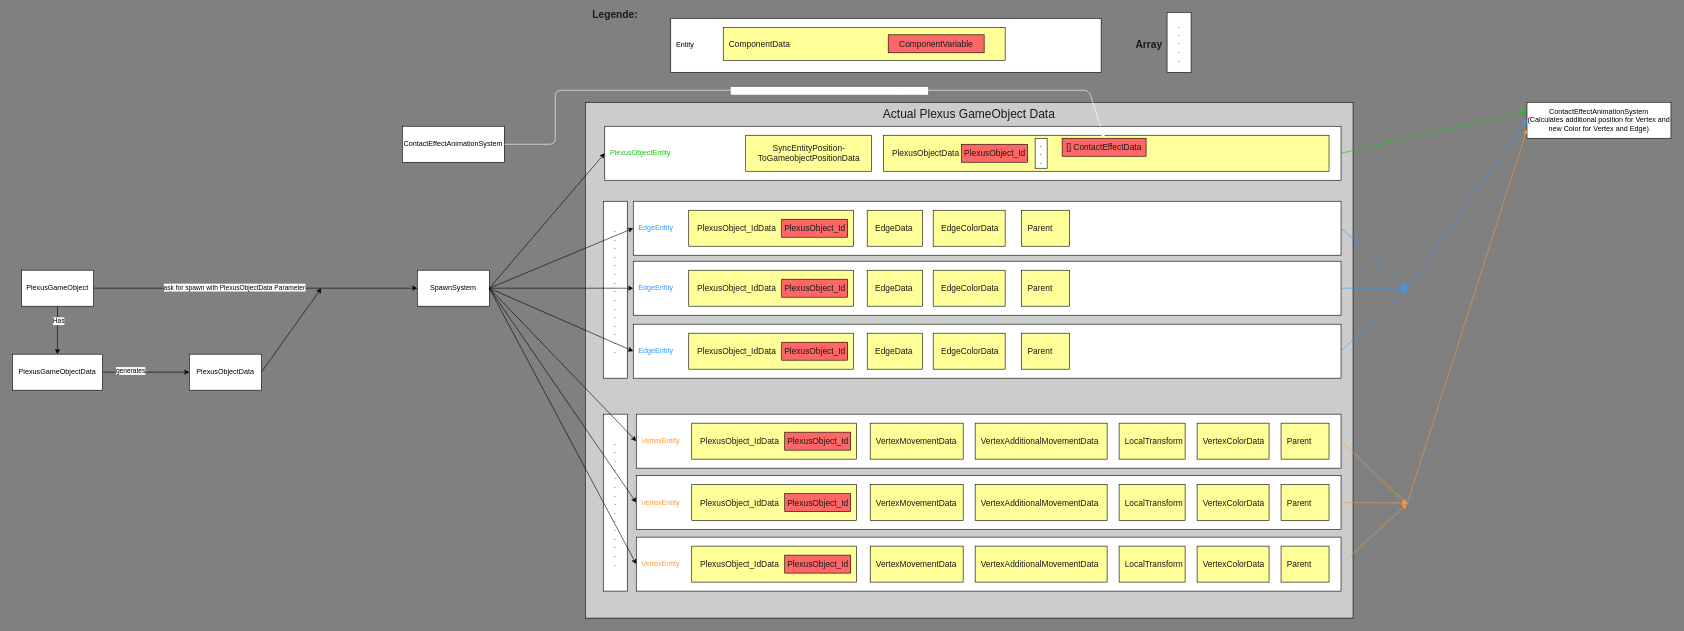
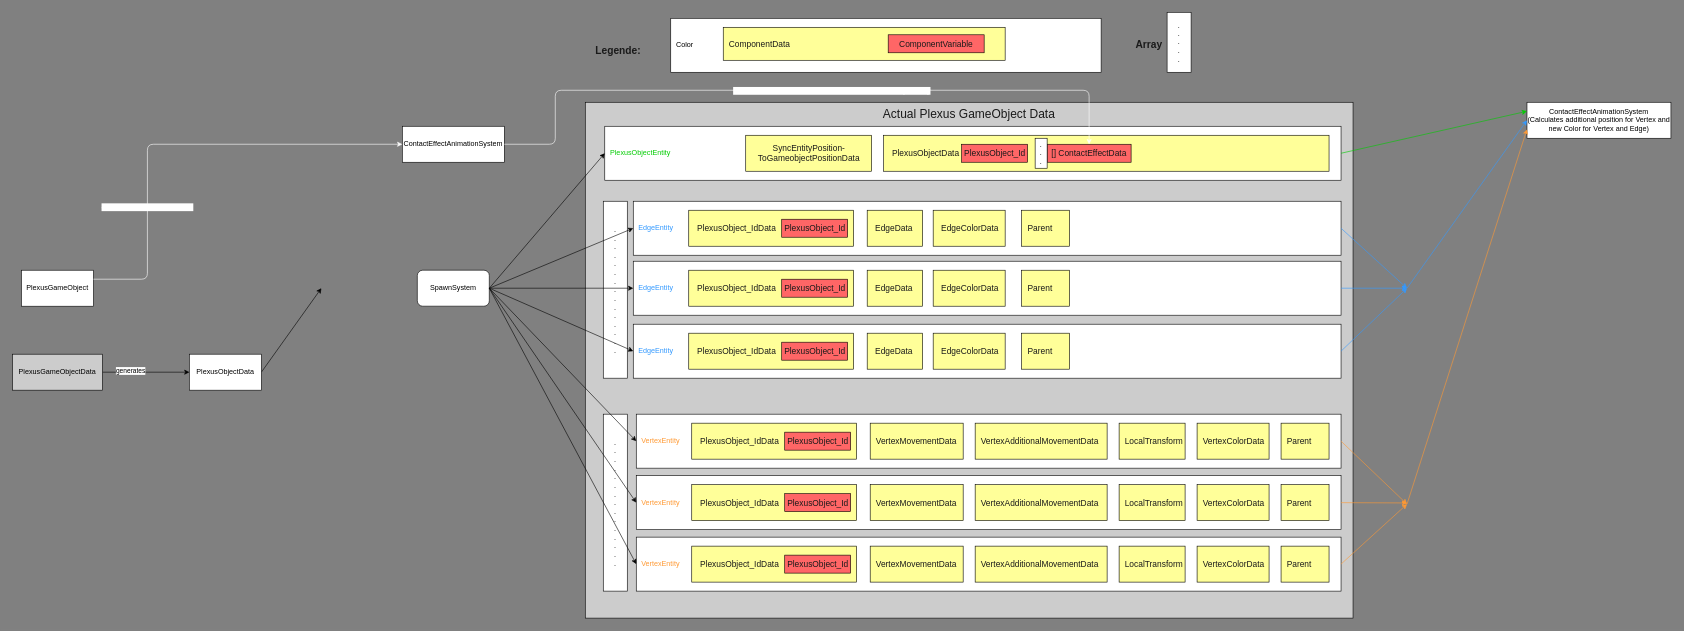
(615, 15) -> (618, 51)
(683, 45) -> (681, 45)
(1104, 147) -> (1089, 153)
none -> (147, 211)
(234, 288) -> none
(453, 288) -> (453, 288)
(57, 328) -> none
(57, 372) -> (57, 372)
